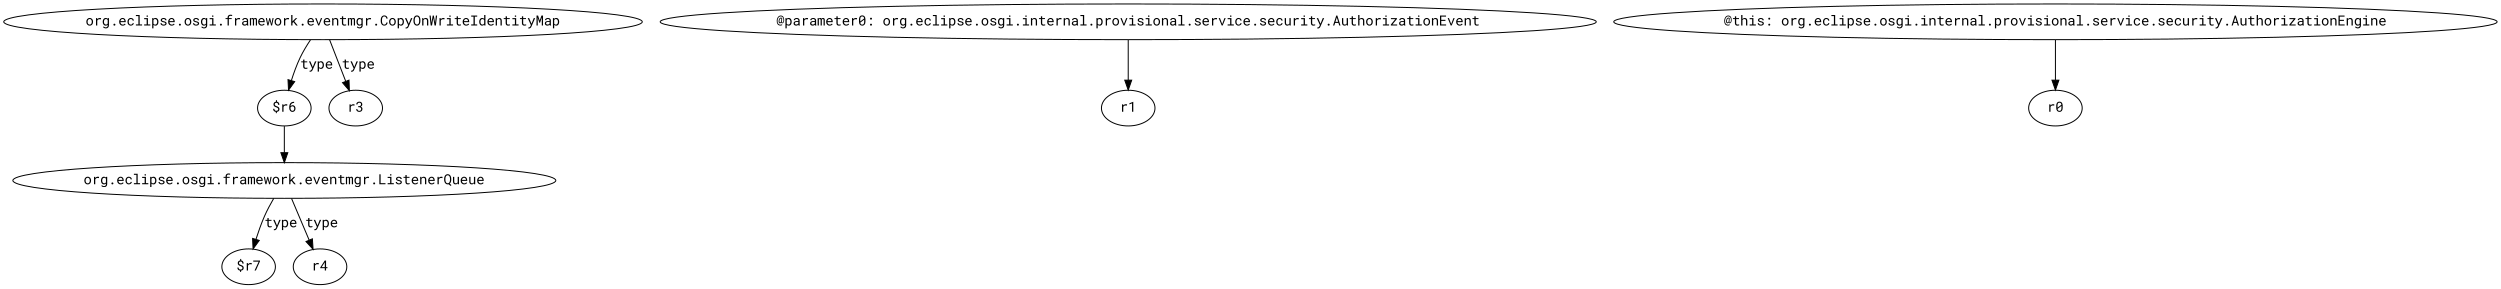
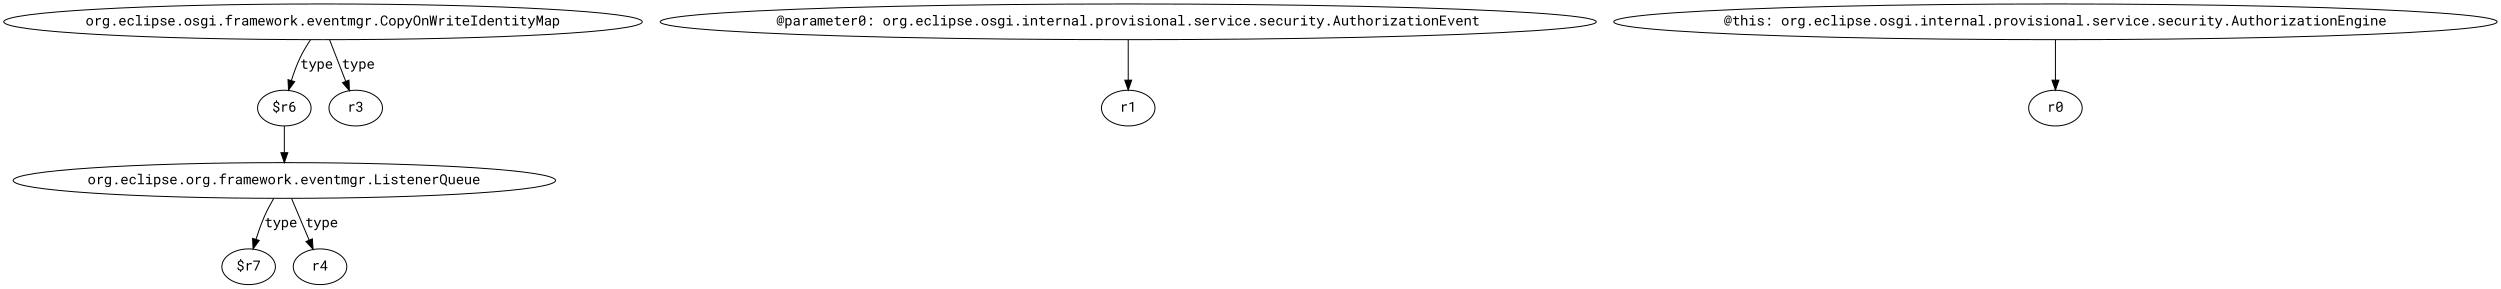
(284, 180) -> (284, 180)
